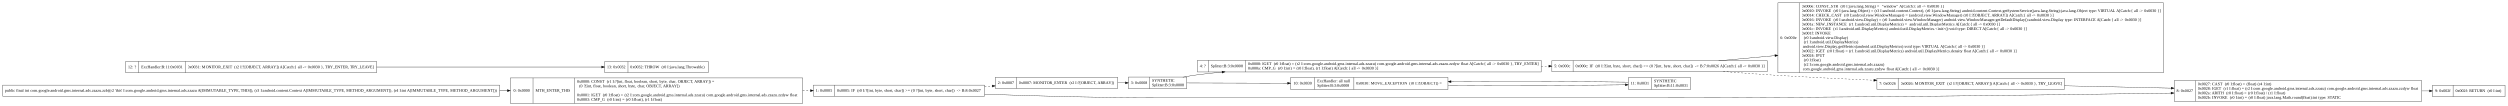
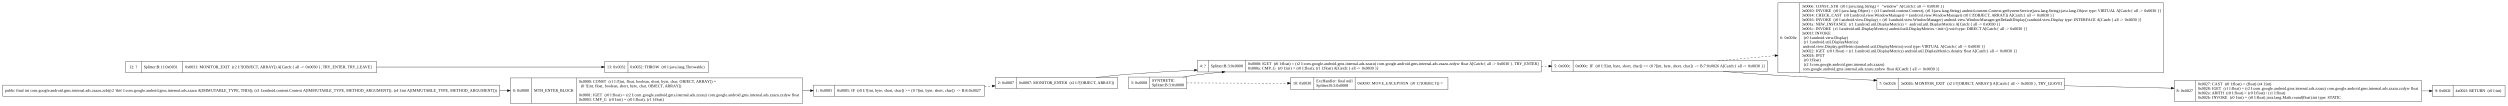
(1747, 58) -> (1747, 58)
(162, 67) -> (161, 67)
(1798, 77) -> (1798, 77)
(1334, 81) -> (1334, 81)
(1122, 83) -> (1145, 73)
(1237, 83) -> (1237, 83)
(1660, 83) -> none
(553, 90) -> (554, 90)
(807, 91) -> (807, 91)
(2479, 91) -> (2479, 91)
(1578, 98) -> none
